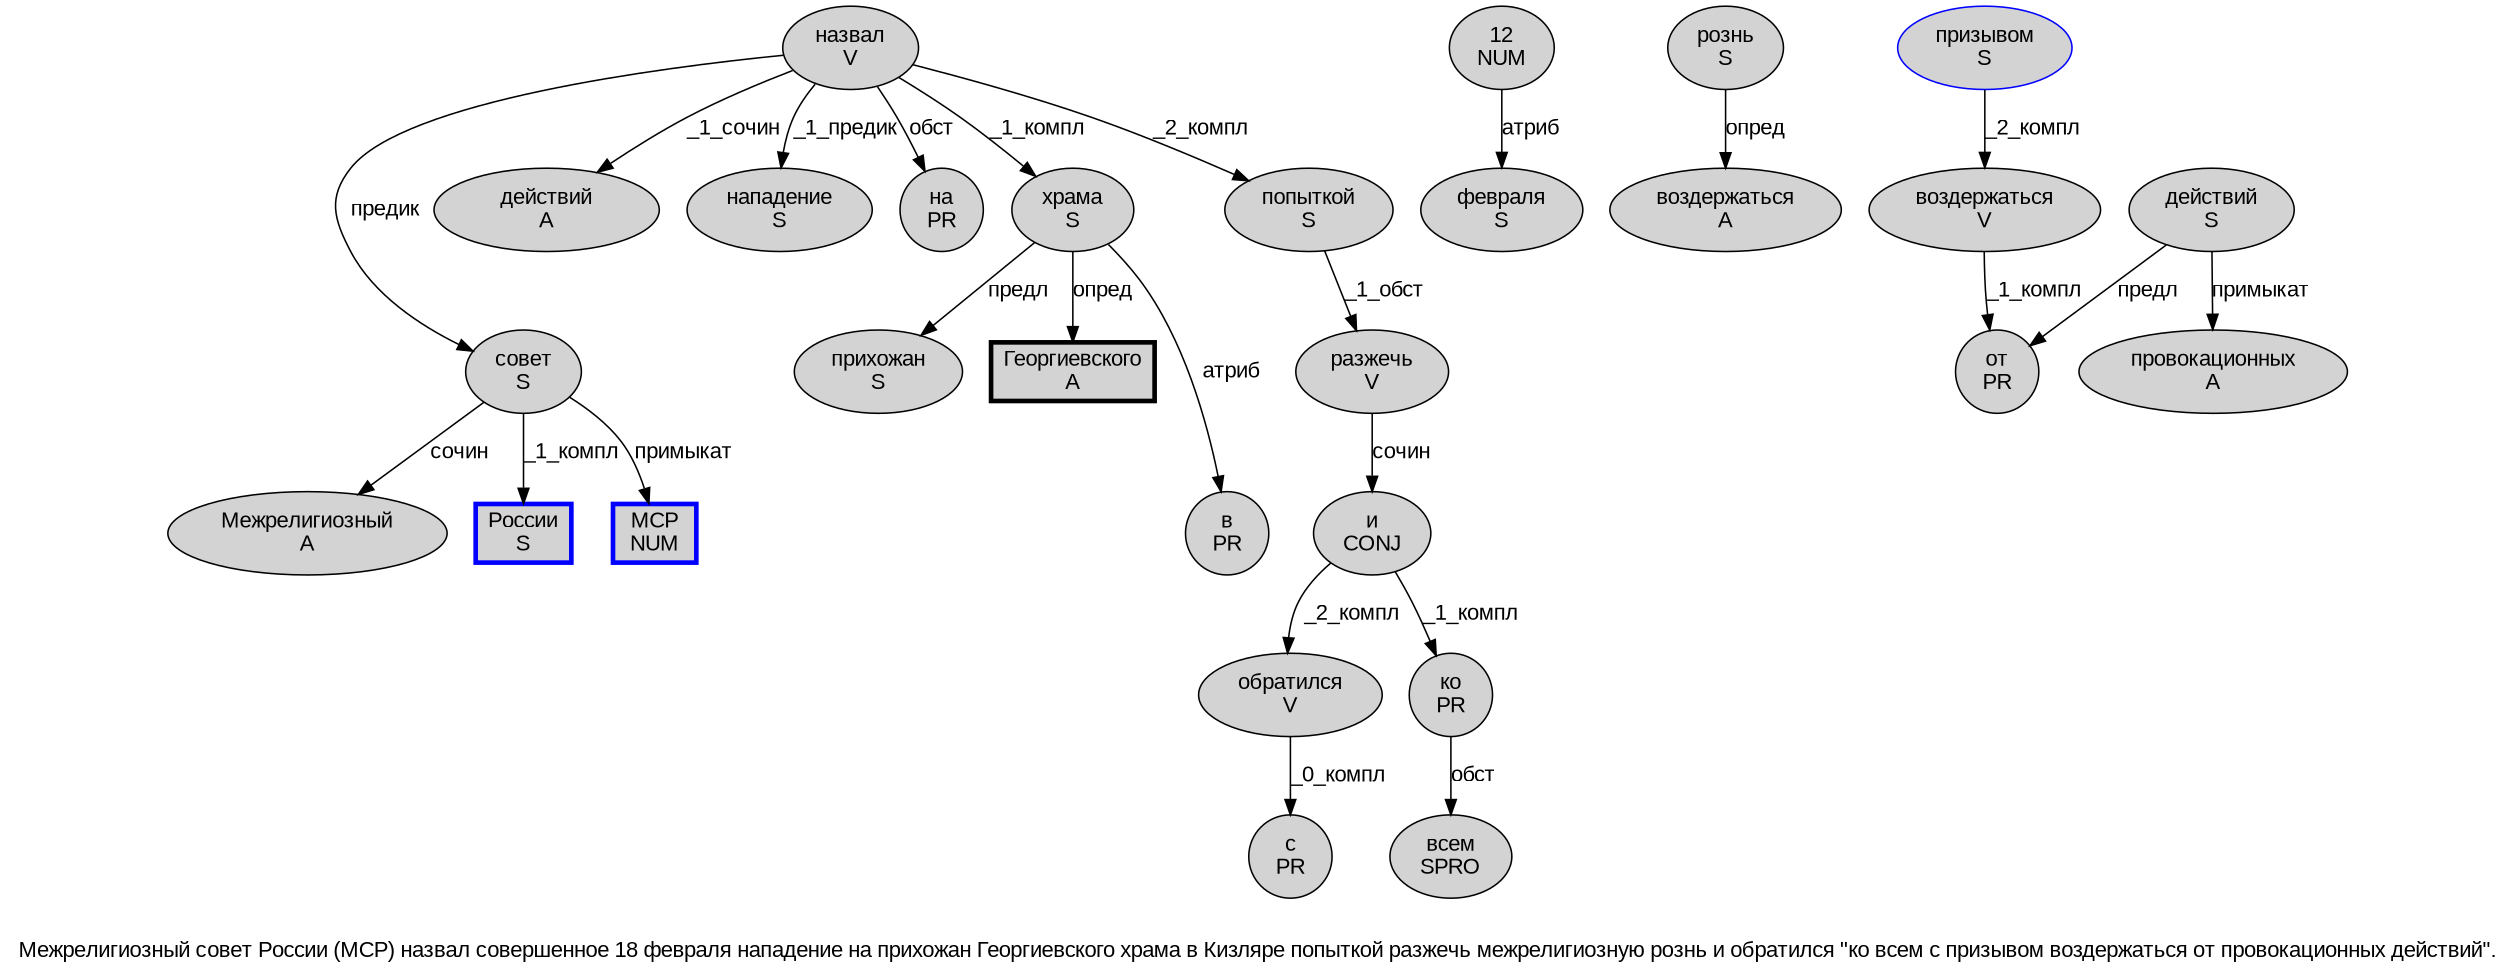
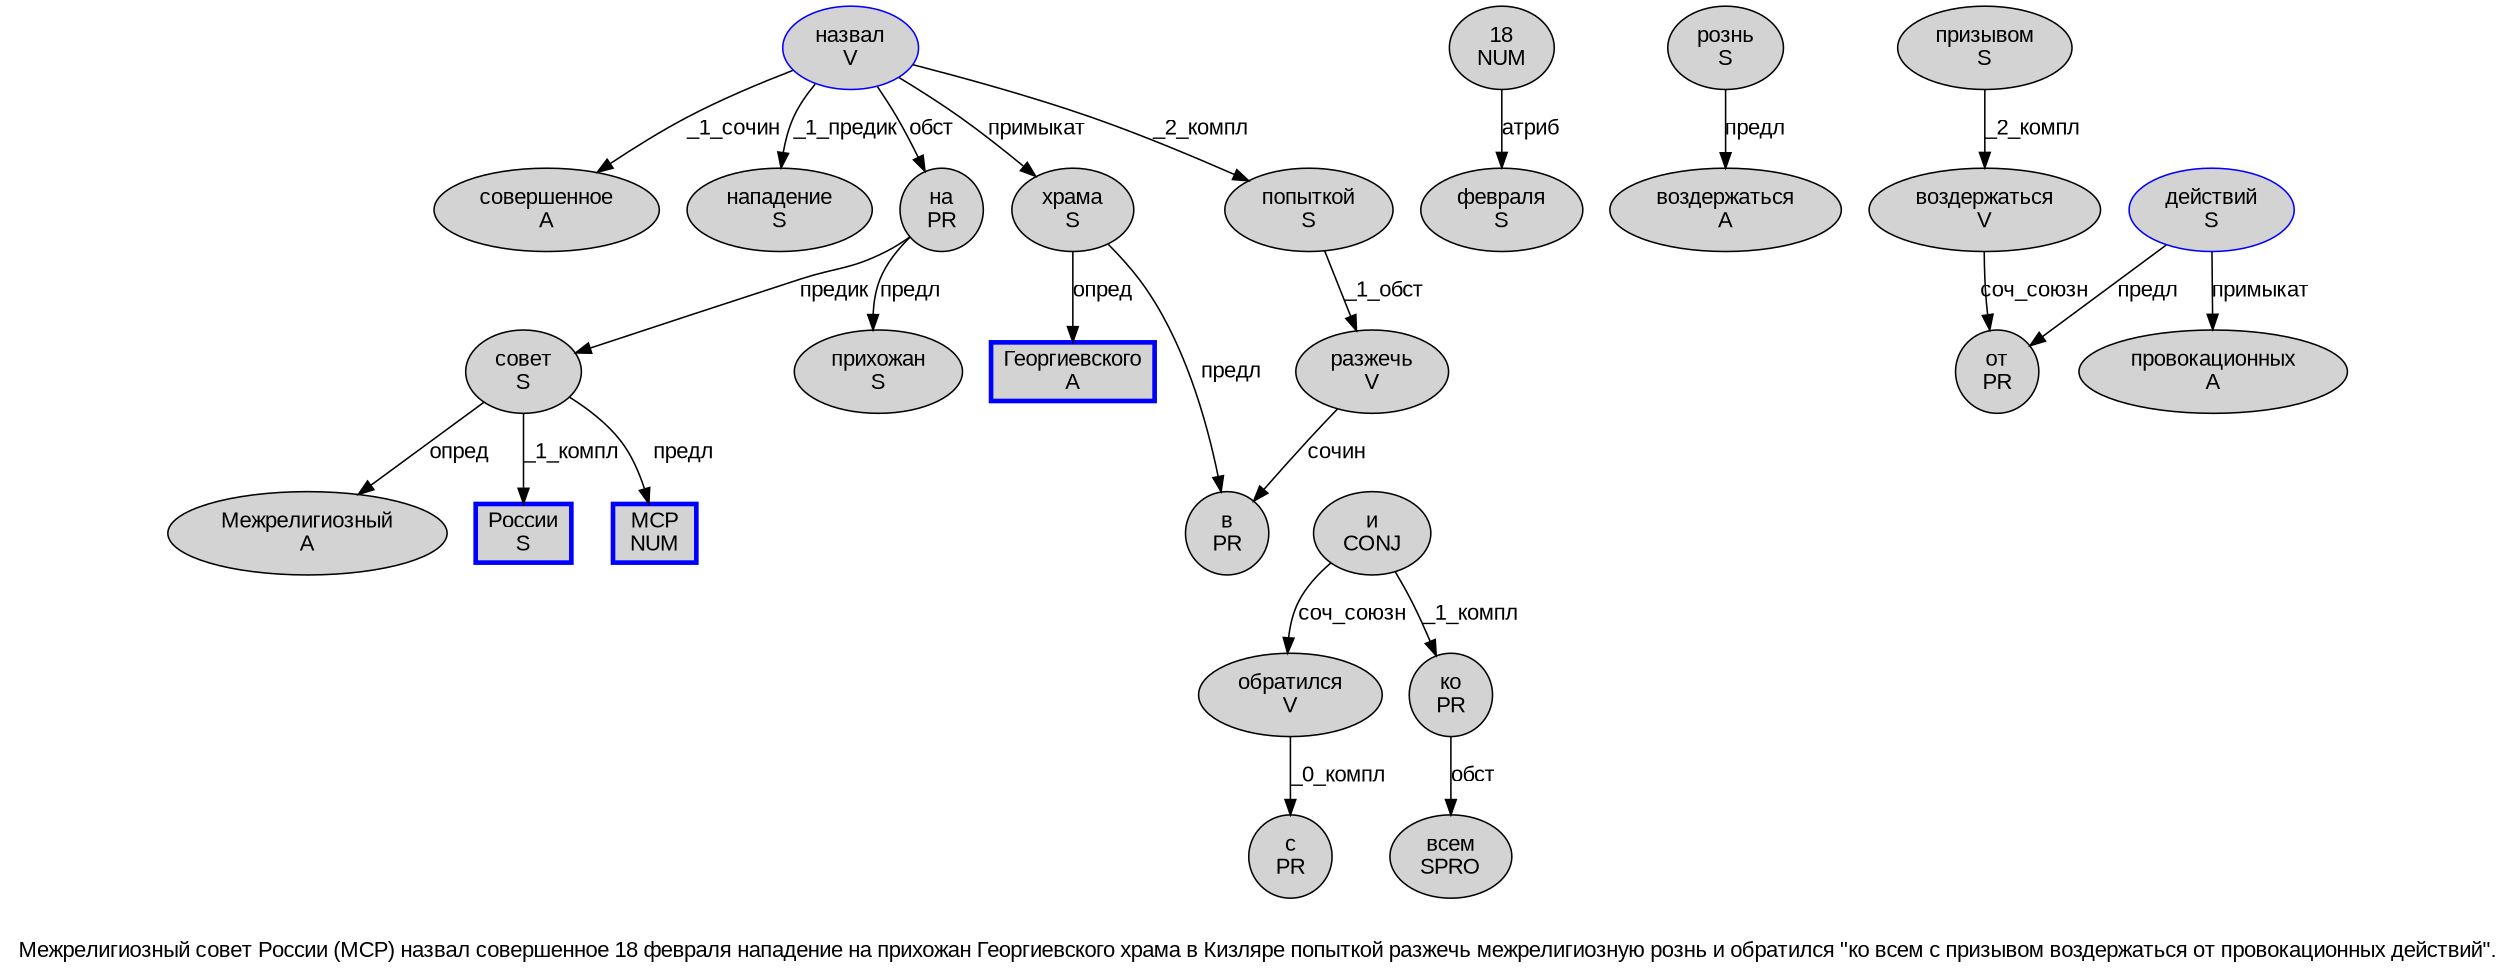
(851, 48) -> (851, 48)
(1502, 48) -> (1502, 48)
(1985, 48) -> (1985, 48)
(446, 117) -> (752, 295)
(1037, 129) -> (1037, 129)
(1756, 129) -> (1756, 129)
(547, 210) -> (547, 210)
(2212, 210) -> (2212, 210)
(984, 284) -> (883, 272)
(2034, 291) -> (2034, 291)
(1073, 372) -> (1073, 372)
(1232, 372) -> (1232, 372)
(1372, 445) -> (1300, 449)
(459, 452) -> (459, 452)
(684, 452) -> (684, 452)
(1352, 614) -> (1352, 614)
